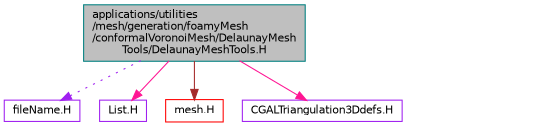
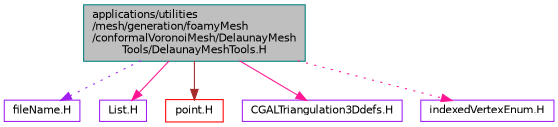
(194, 111) -> (194, 111)
none -> (487, 111)
